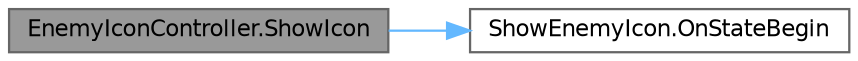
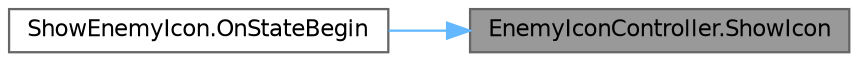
(418, 31) -> (418, 31)
